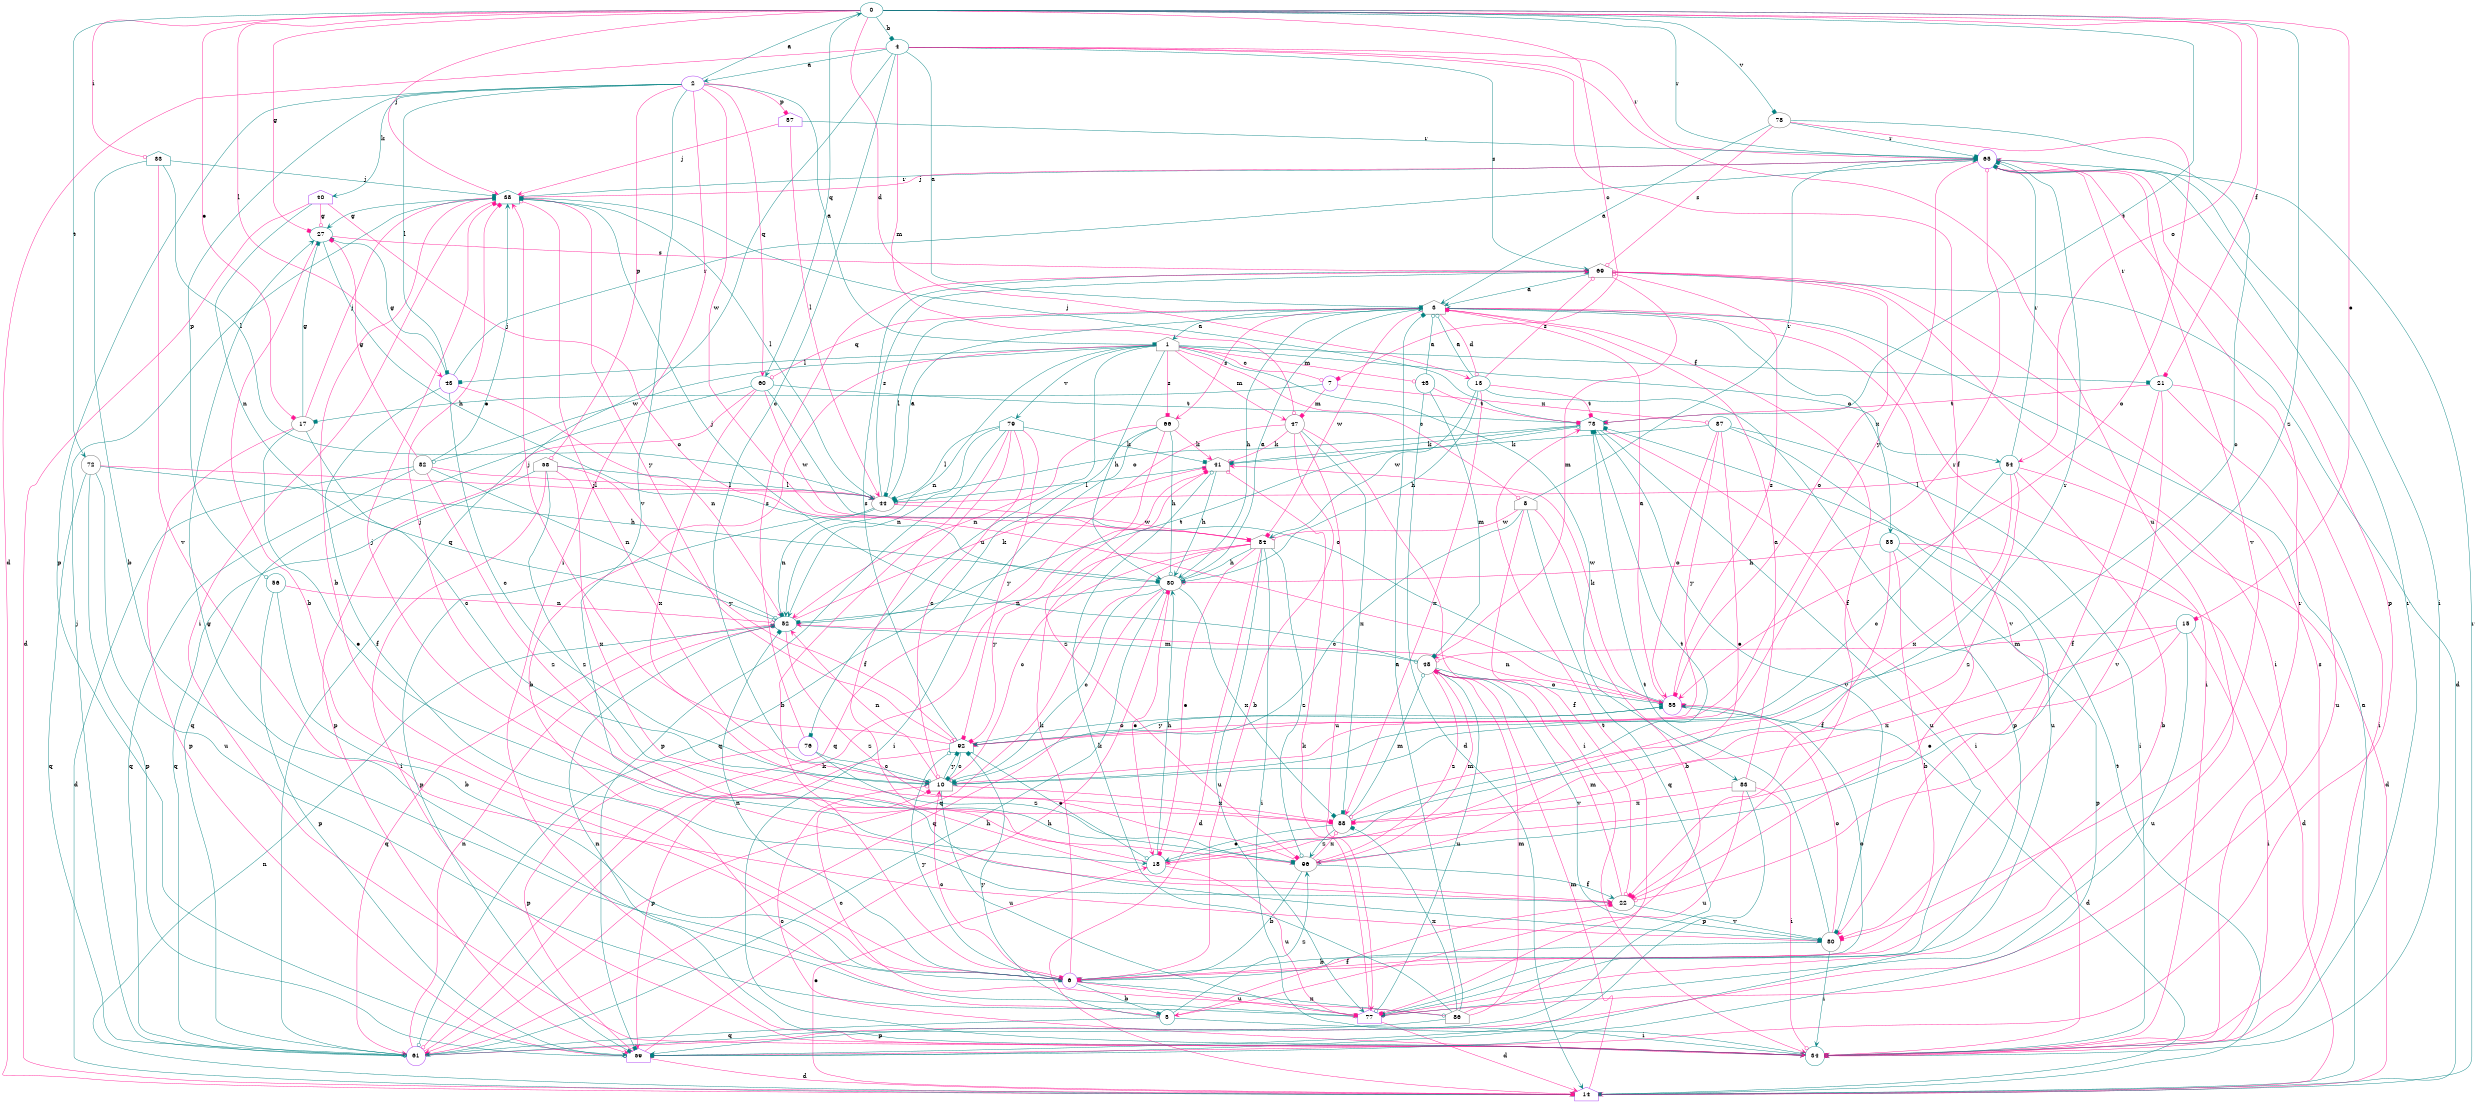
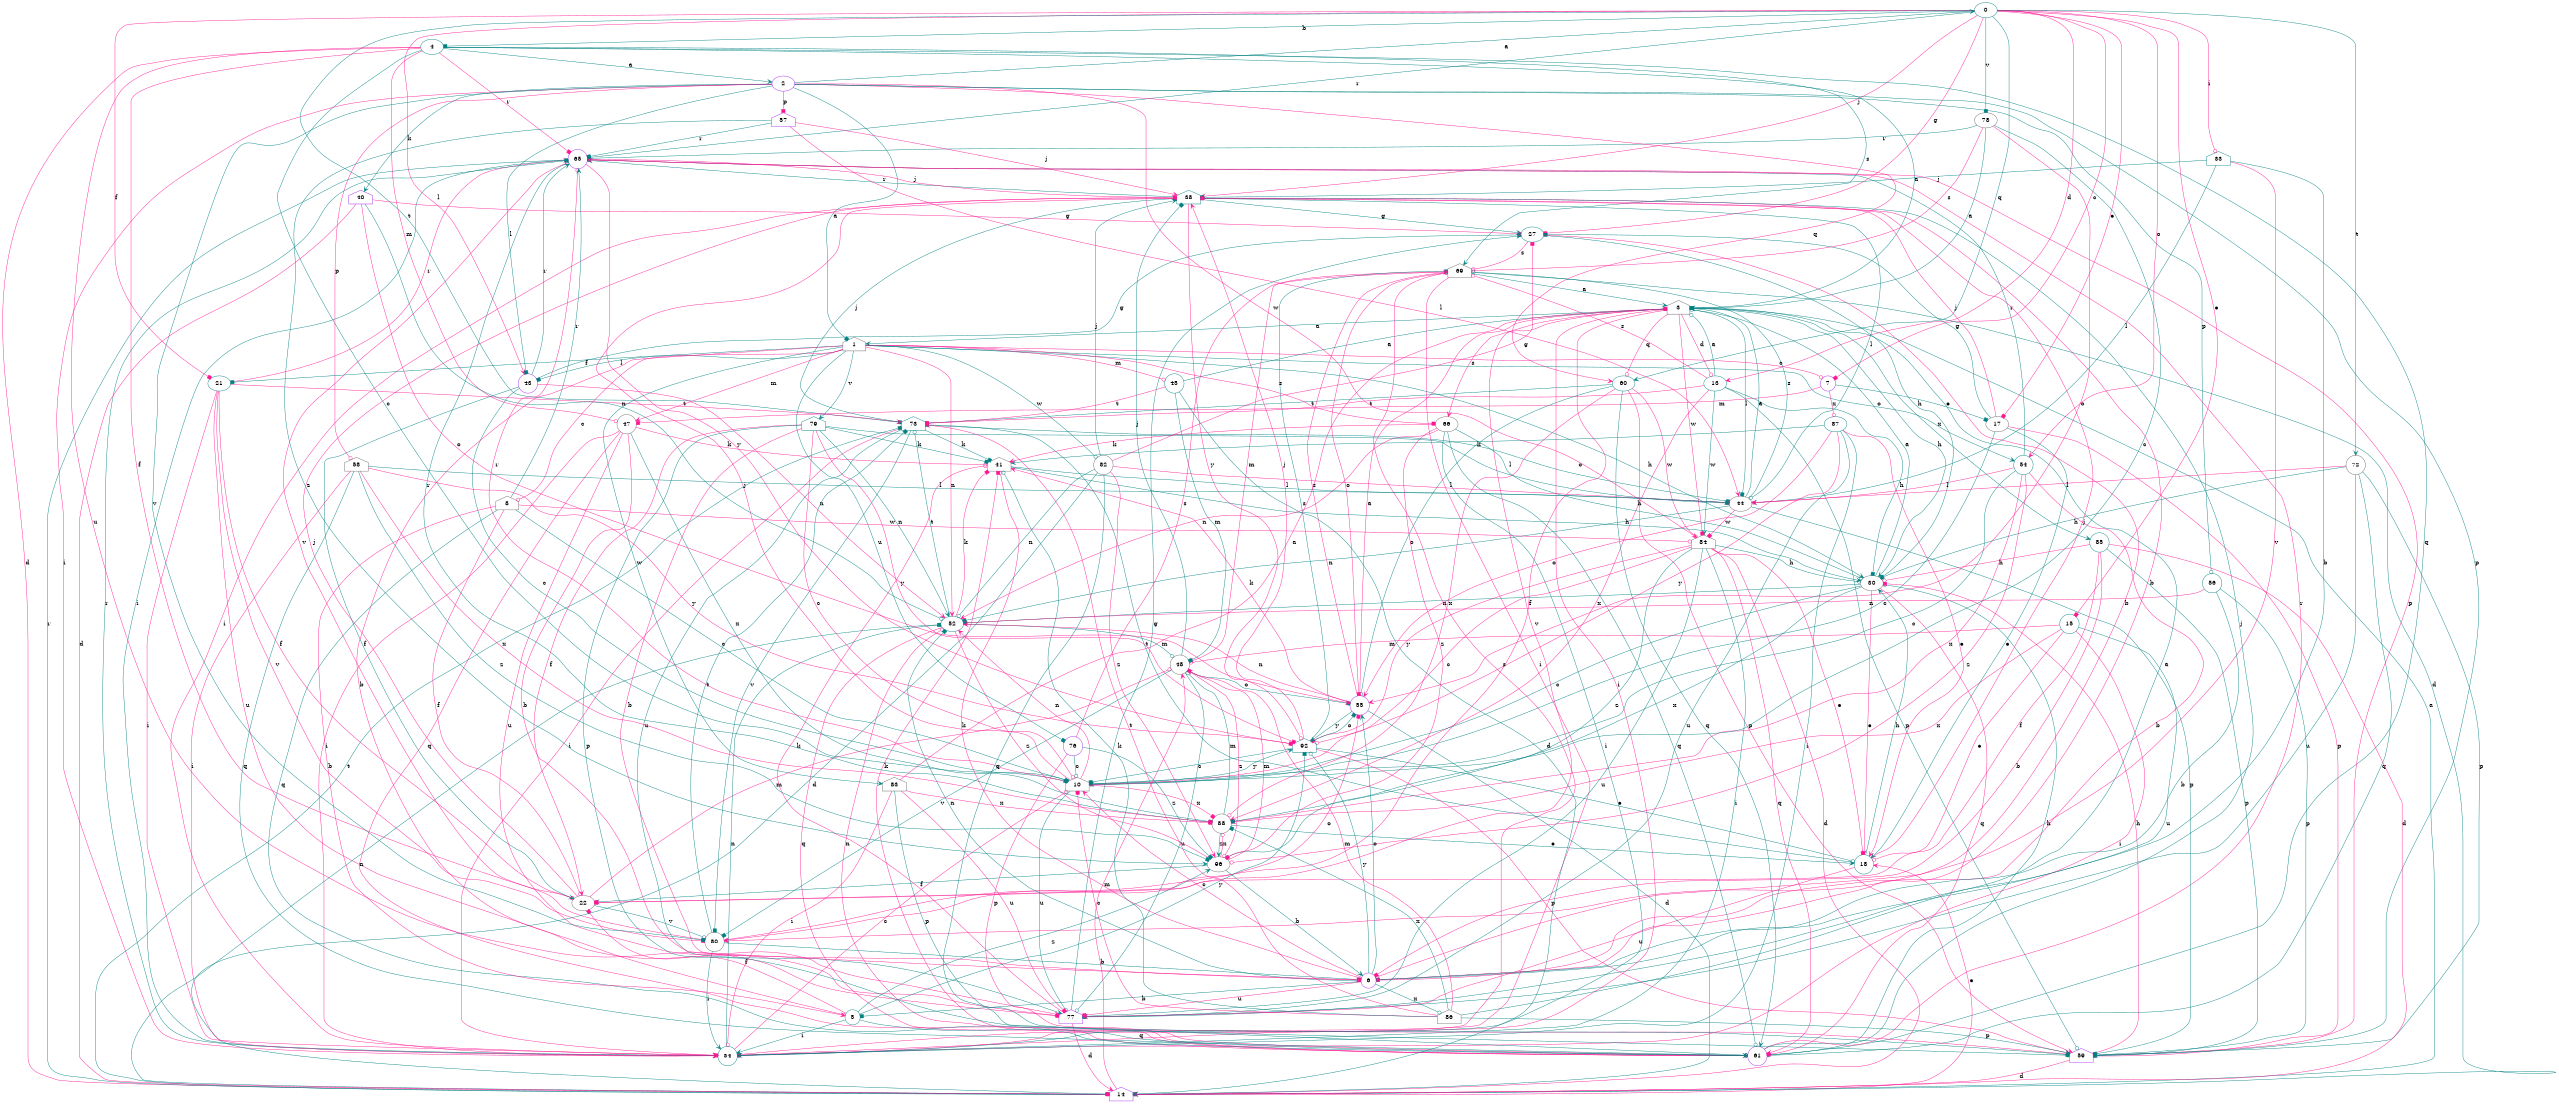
(2298, 85) -> (349, 553)
(952, 461) -> (951, 450)
(949, 767) -> (1242, 770)
(2386, 1062) -> none
